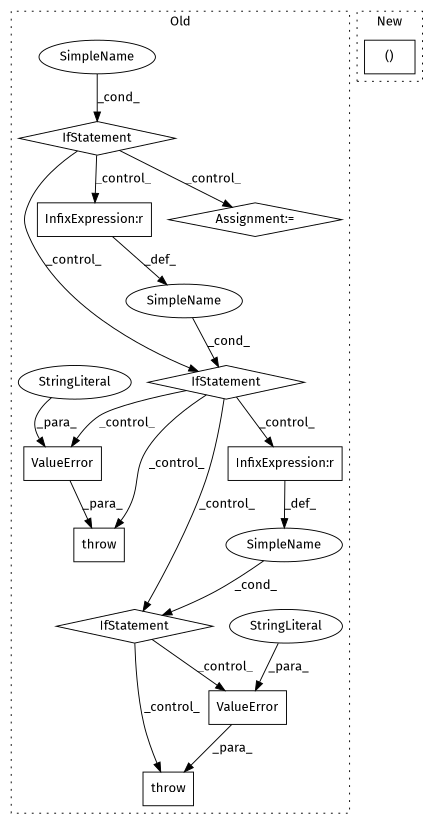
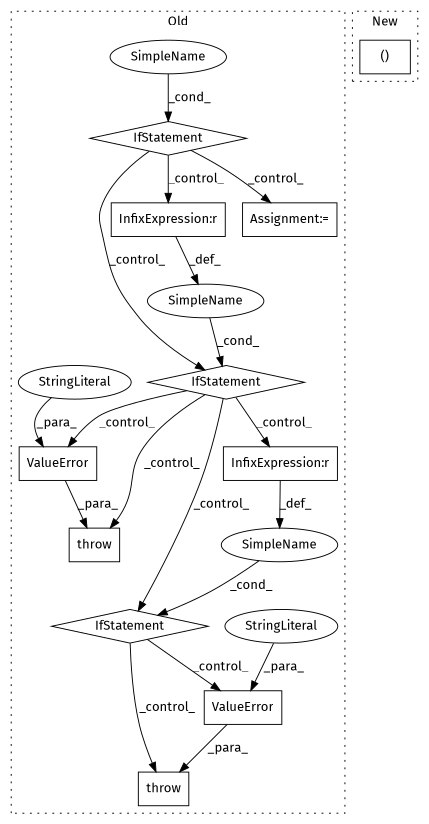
(255, 220) -> (290, 220)
